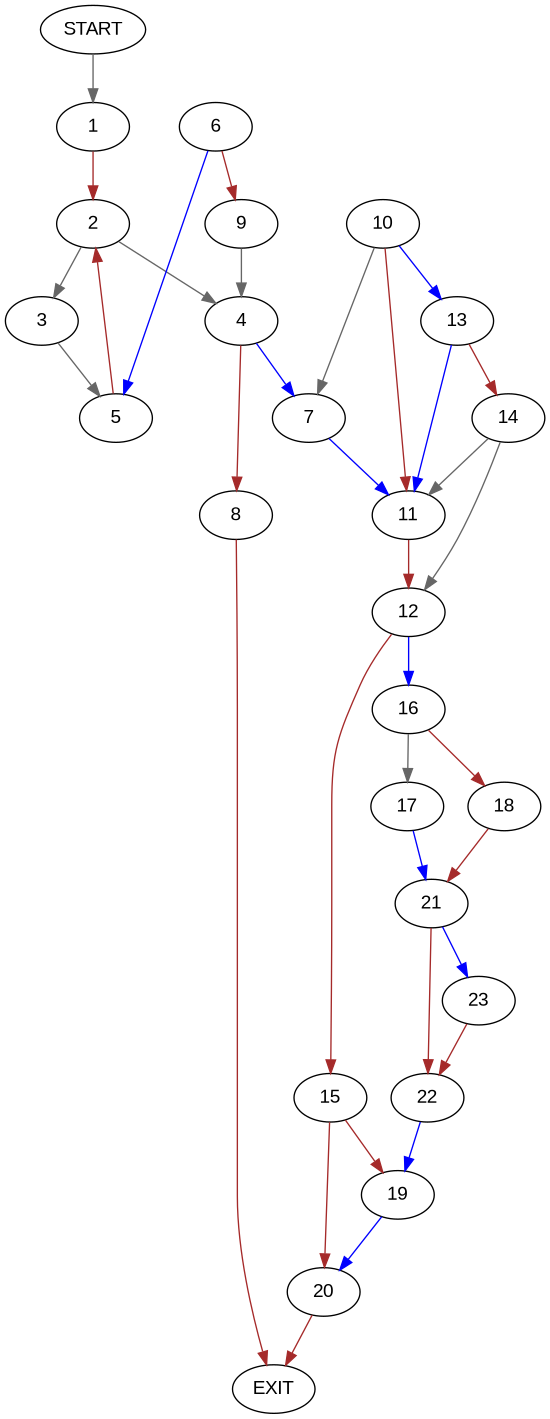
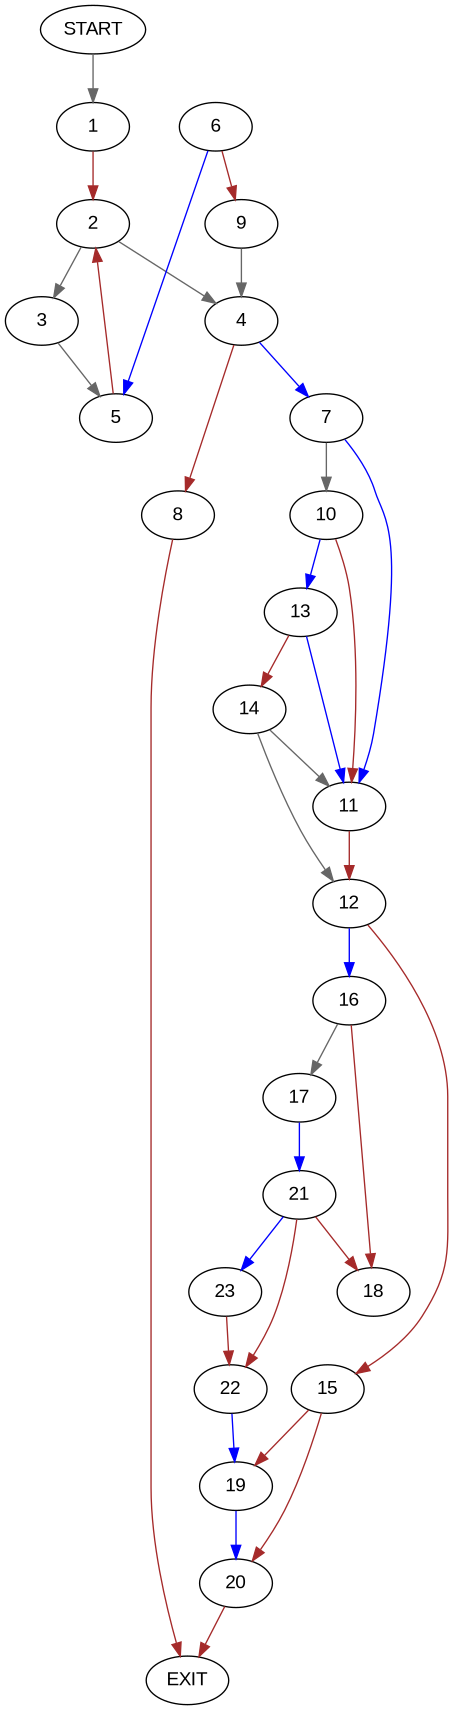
(348, 314) -> (326, 460)
(472, 850) -> (332, 1238)
